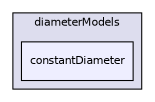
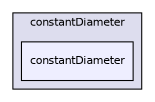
(77, 23) -> (77, 23)
